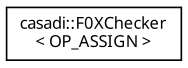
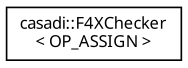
(94, 34) -> (94, 34)
